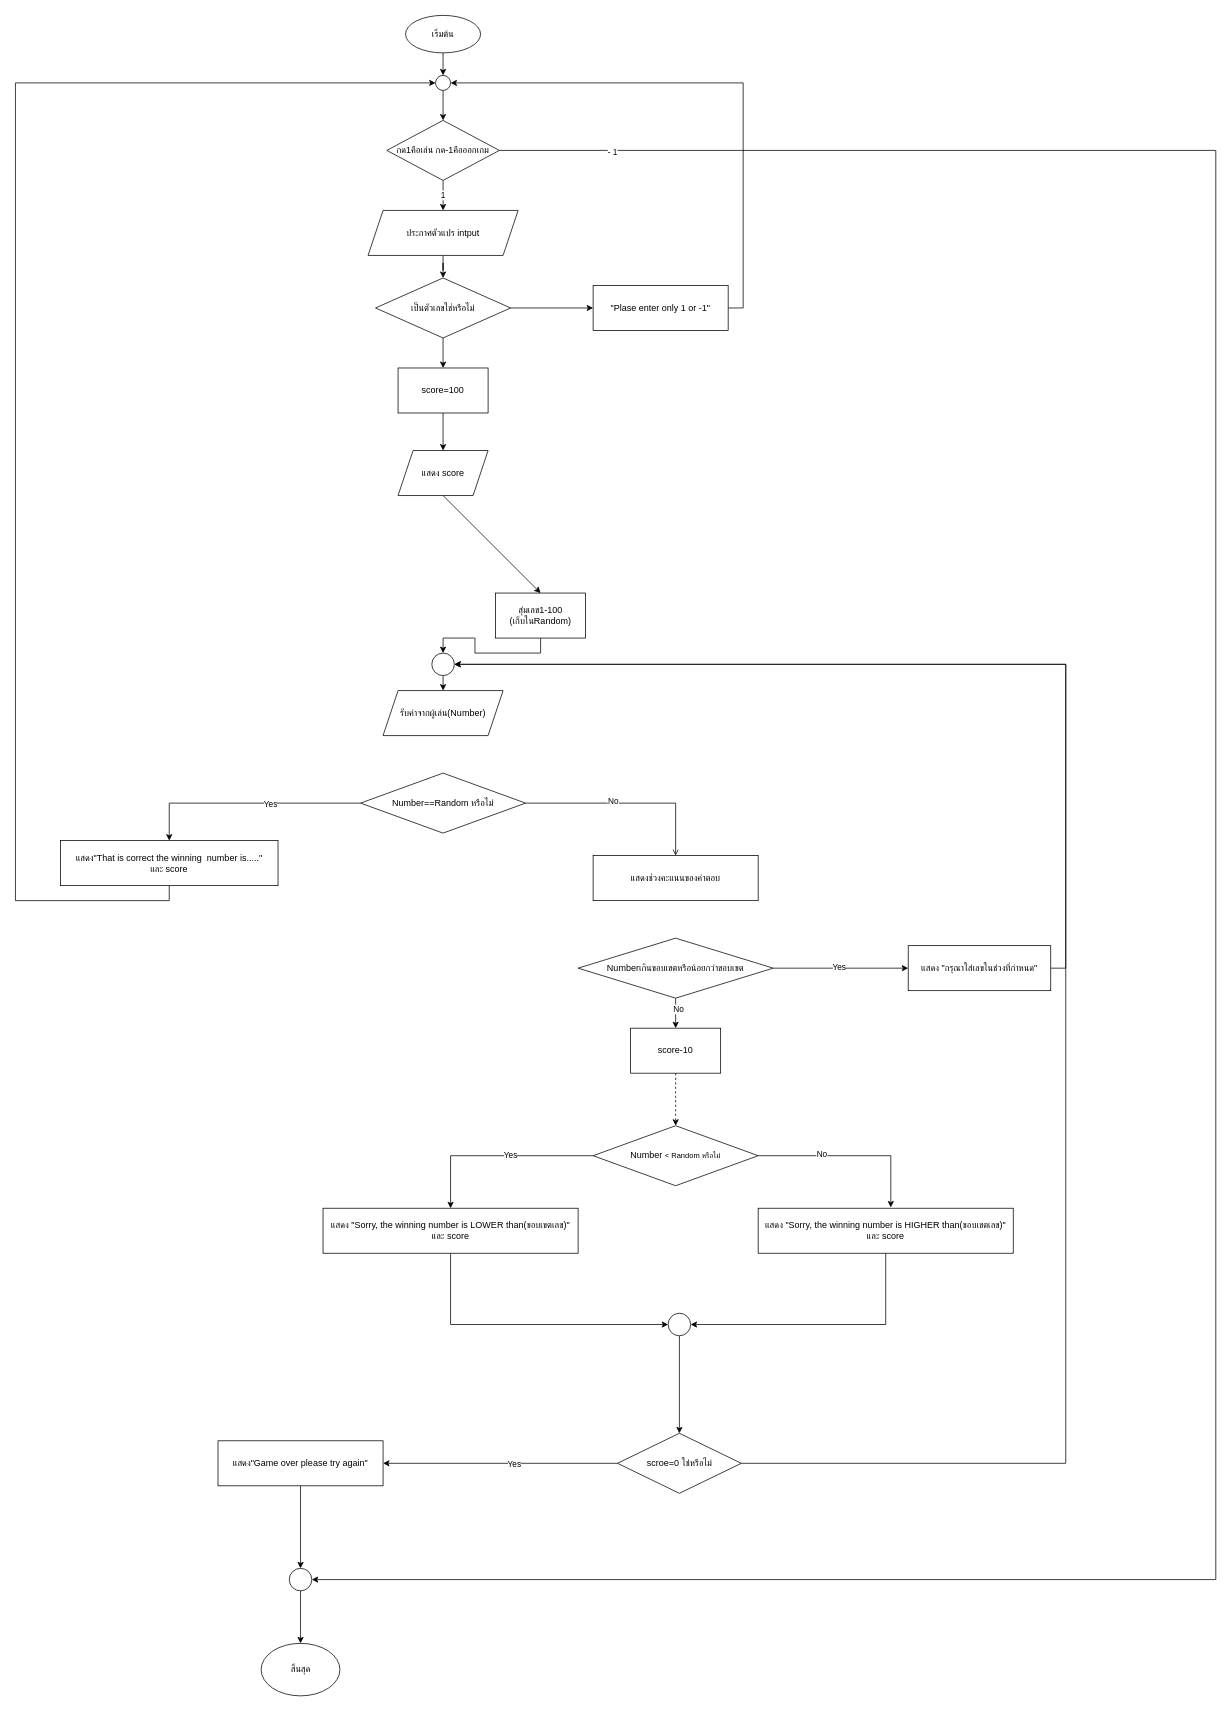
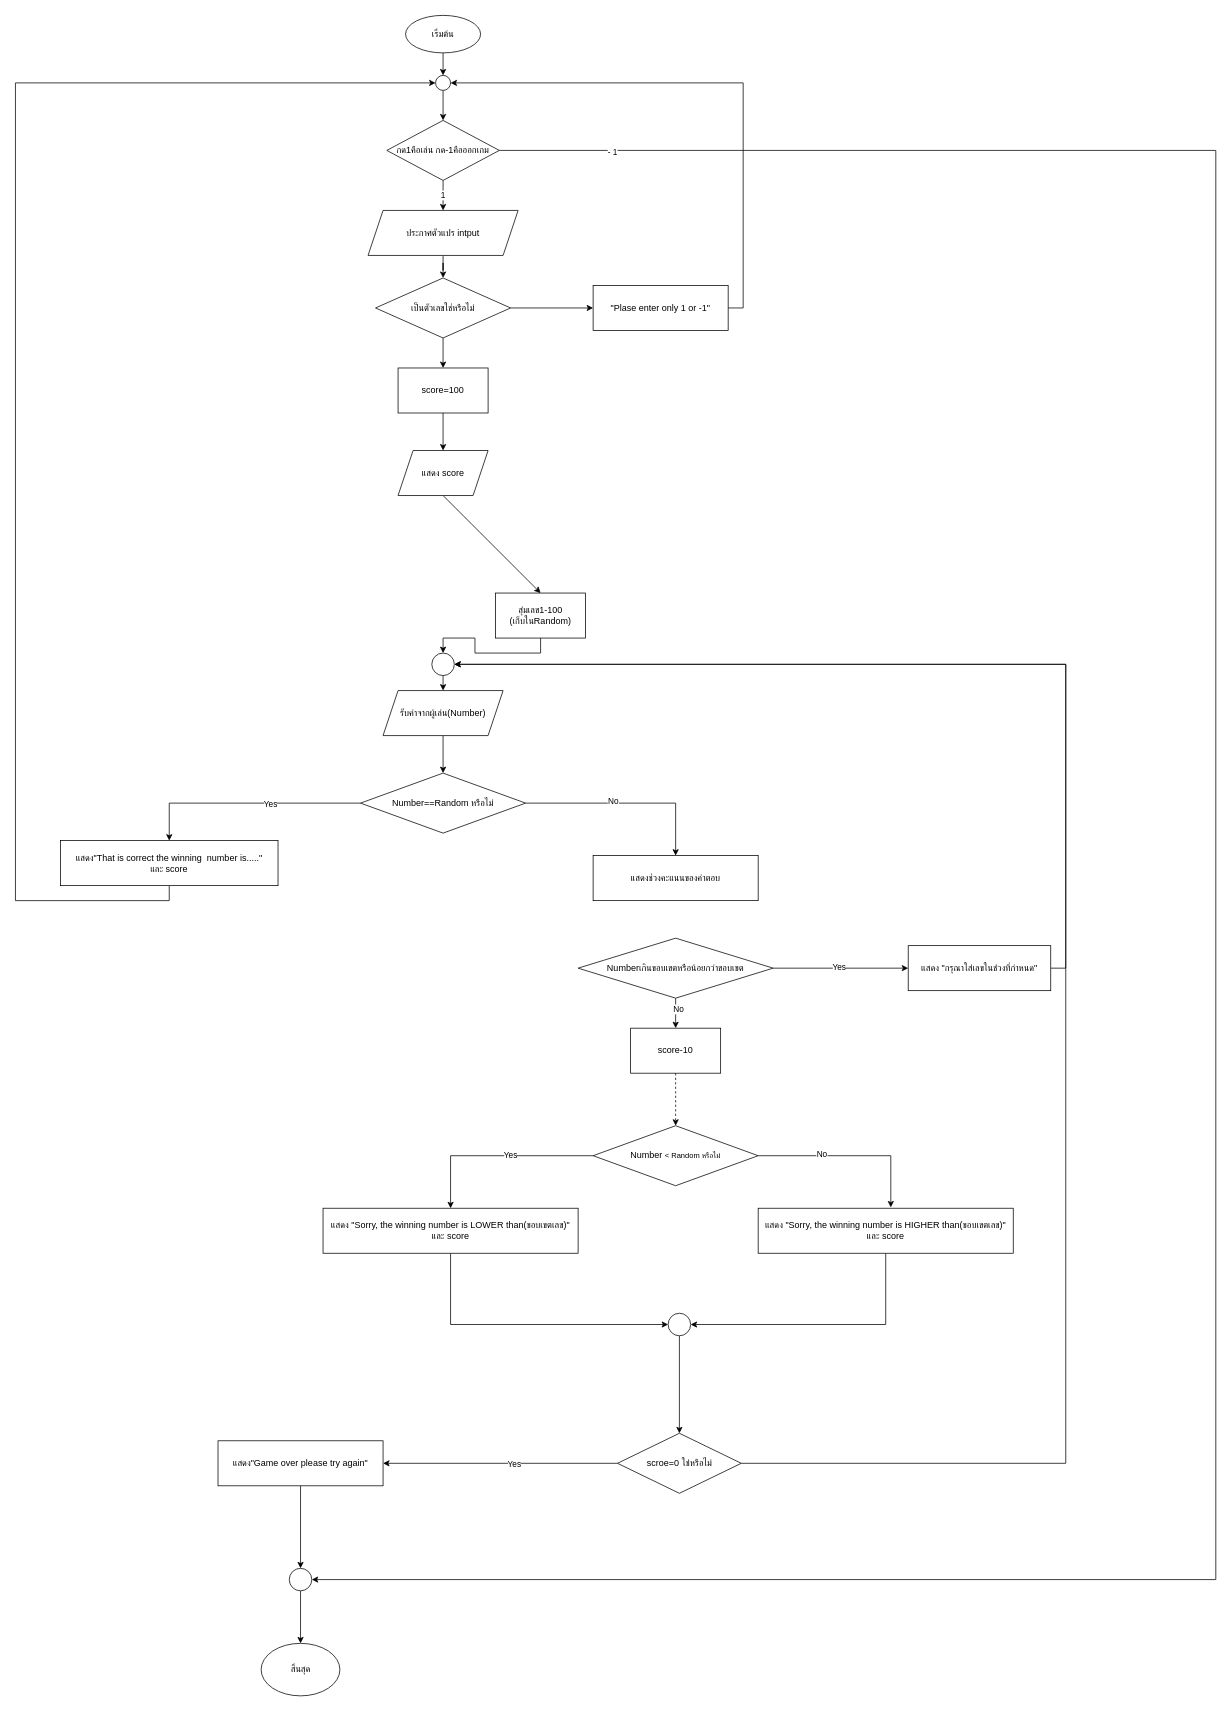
none -> (443, 766)
(675, 850) -> (675, 849)
